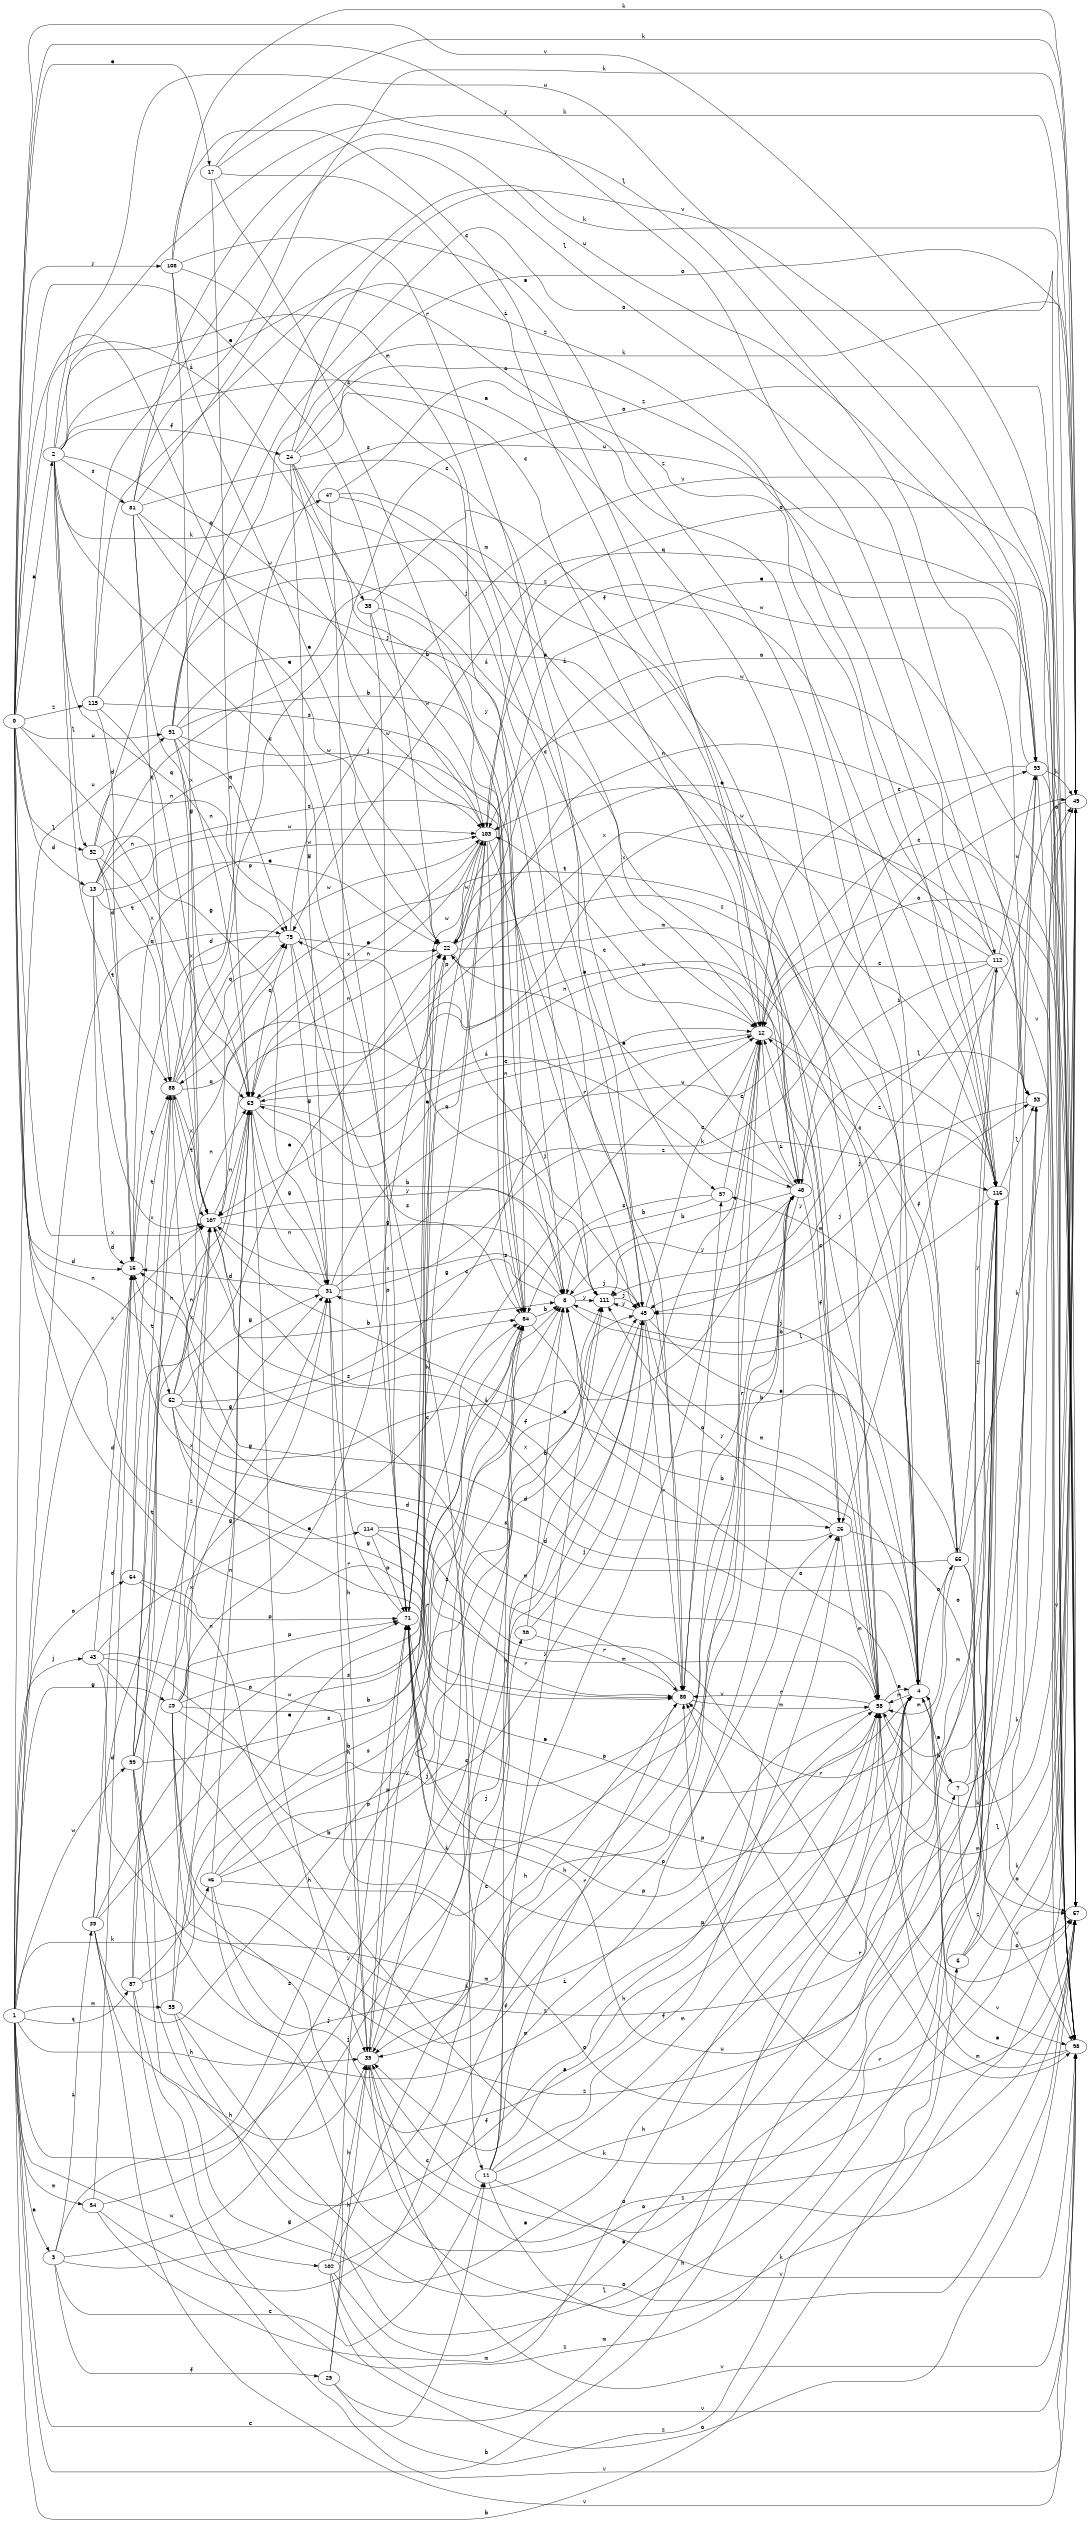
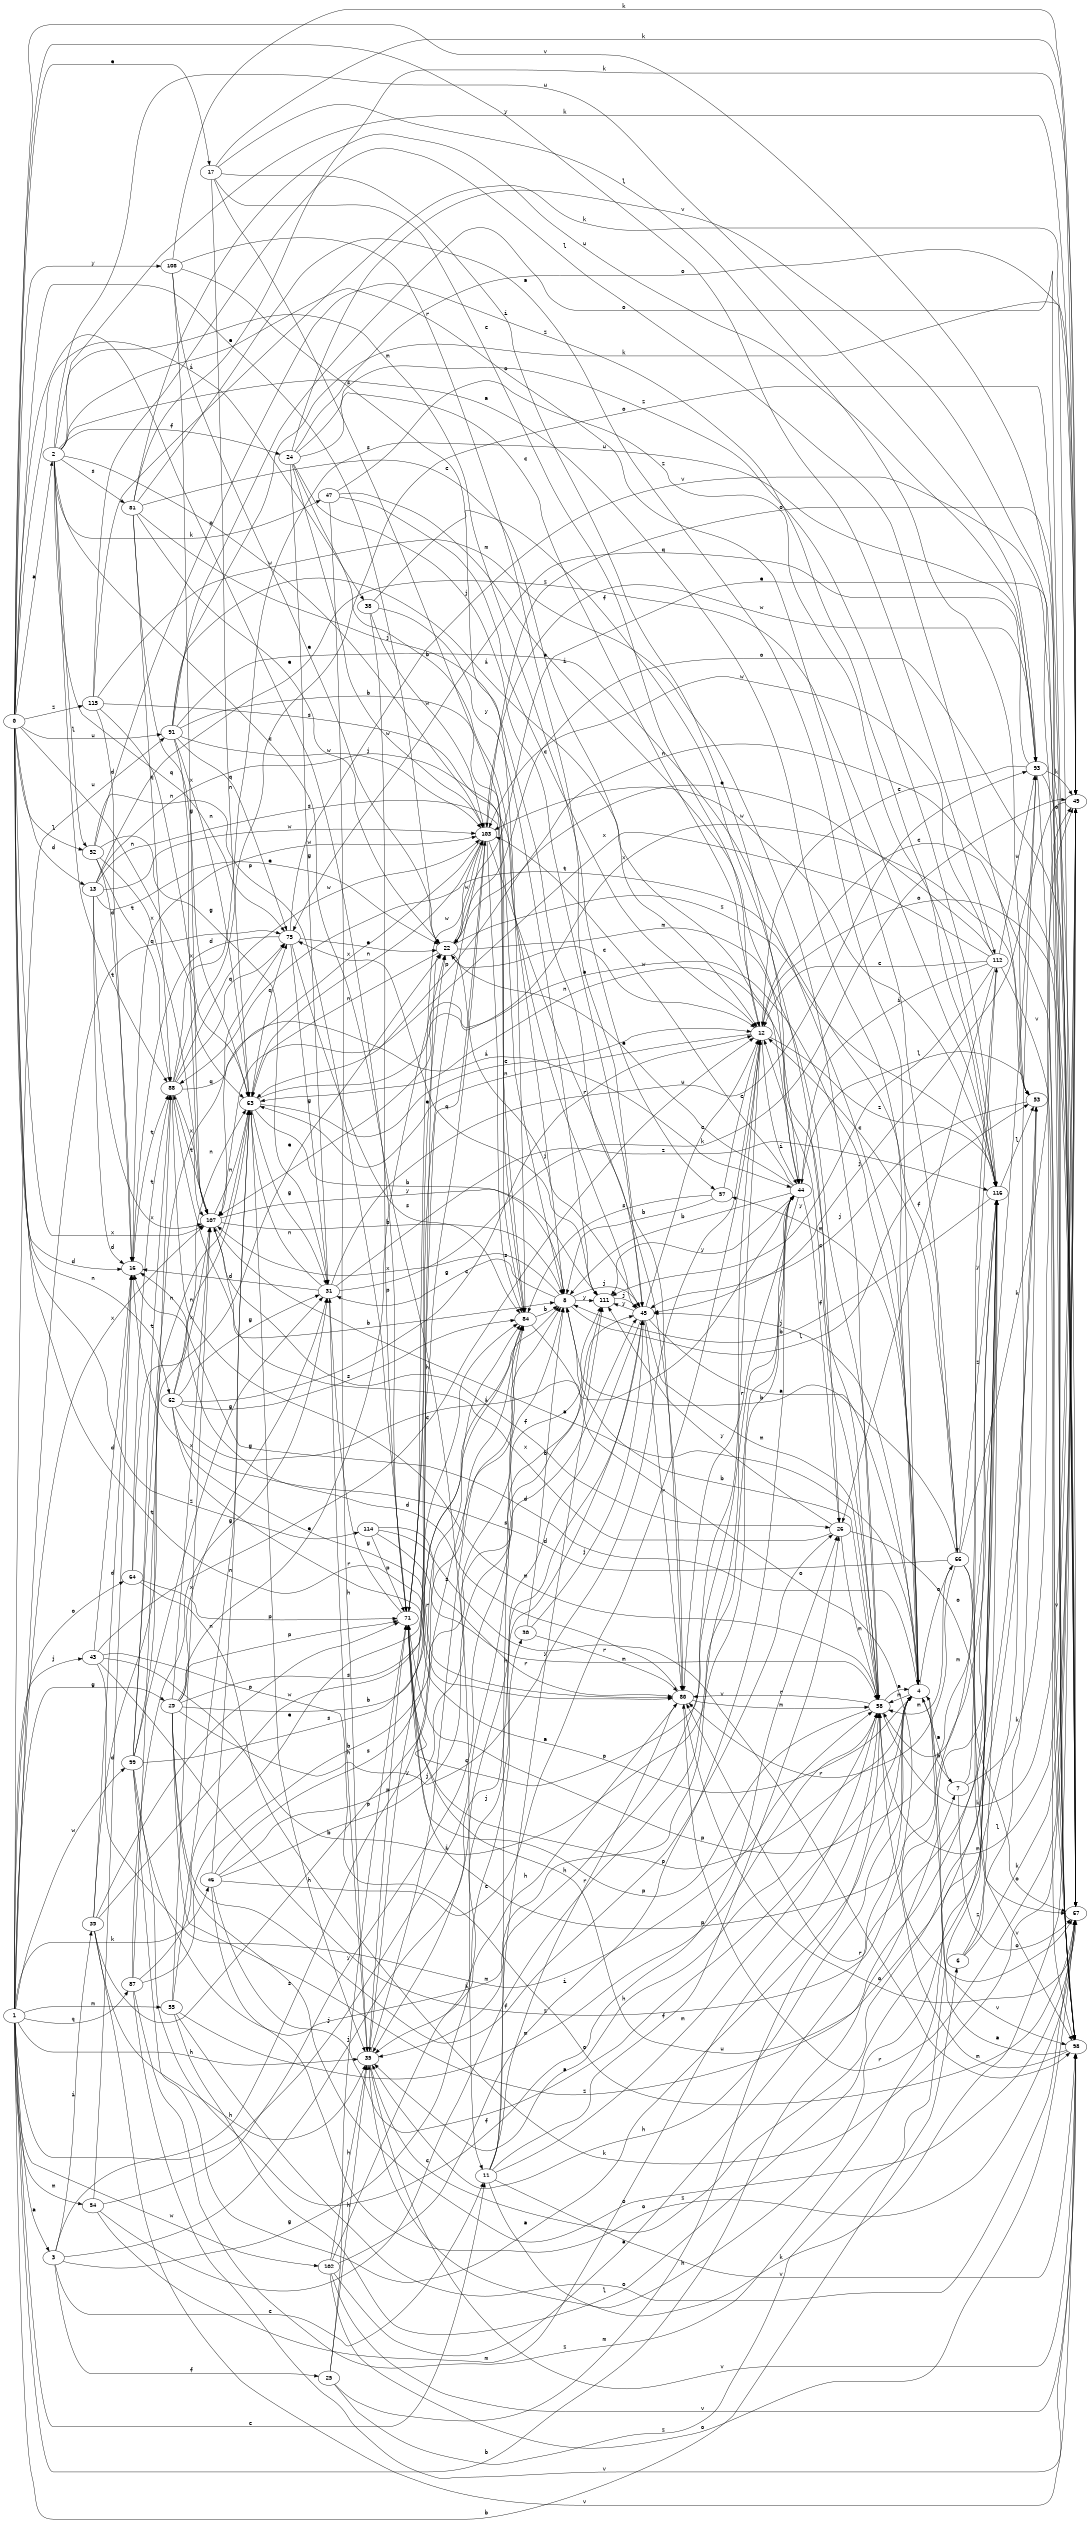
(557, 396) -> (570, 517)
(801, 1190) -> (801, 1190)
(388, 1222) -> (388, 1222)
(702, 1448) -> (826, 1961)
